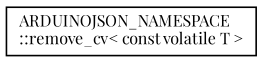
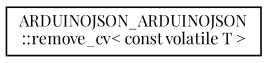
(131, 31) -> (134, 31)
